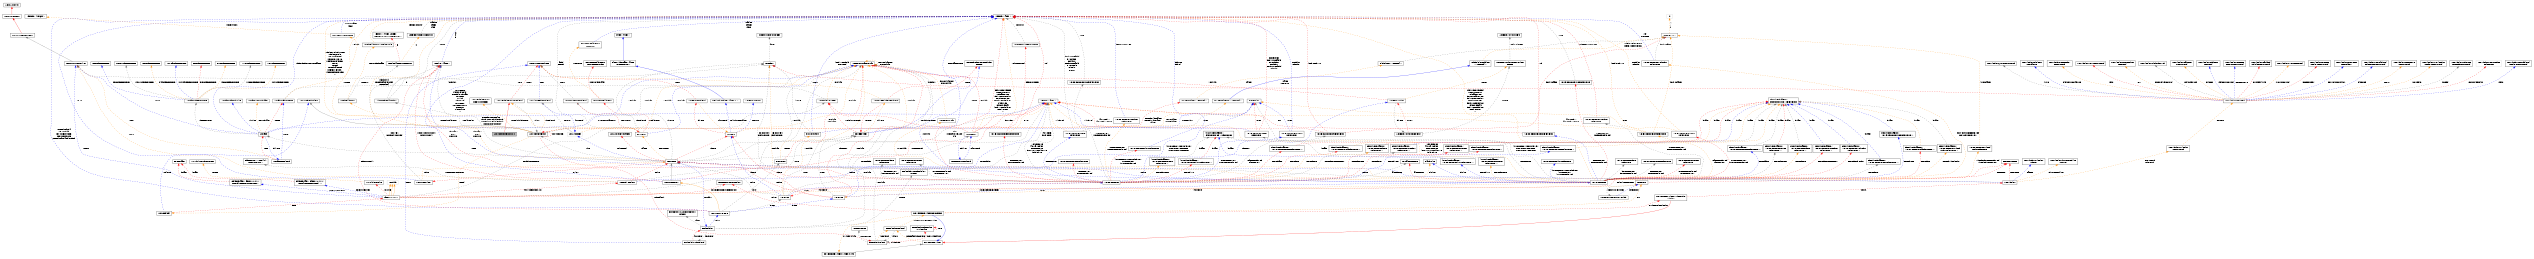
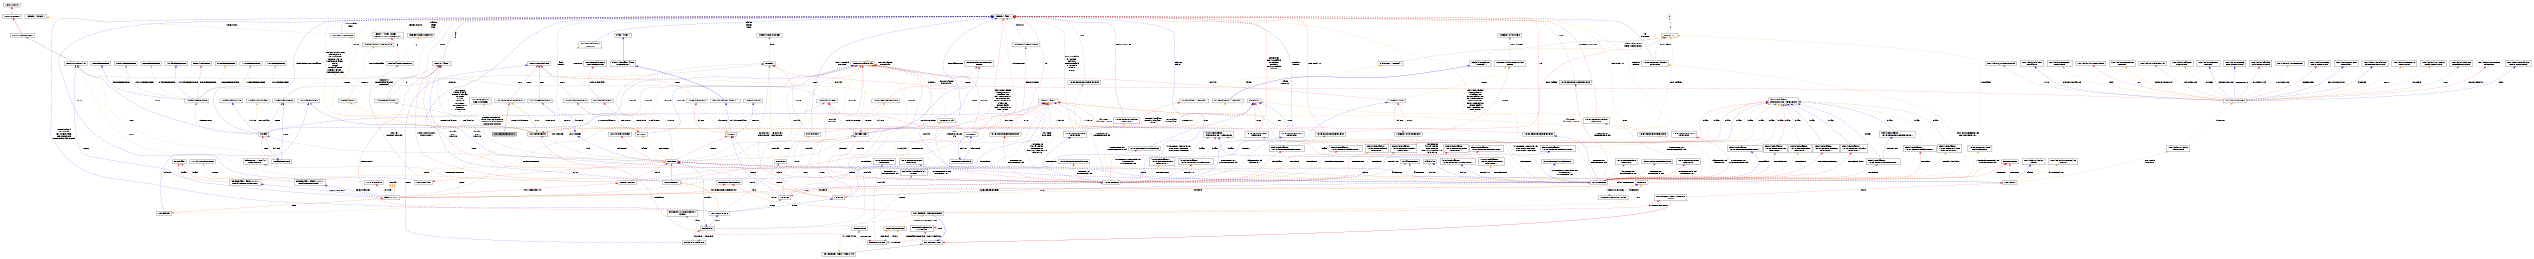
(201, 64) -> (201, 64)
(2445, 82) -> (2445, 82)
(2220, 121) -> (2220, 121)
(1768, 179) -> (1885, 147)
